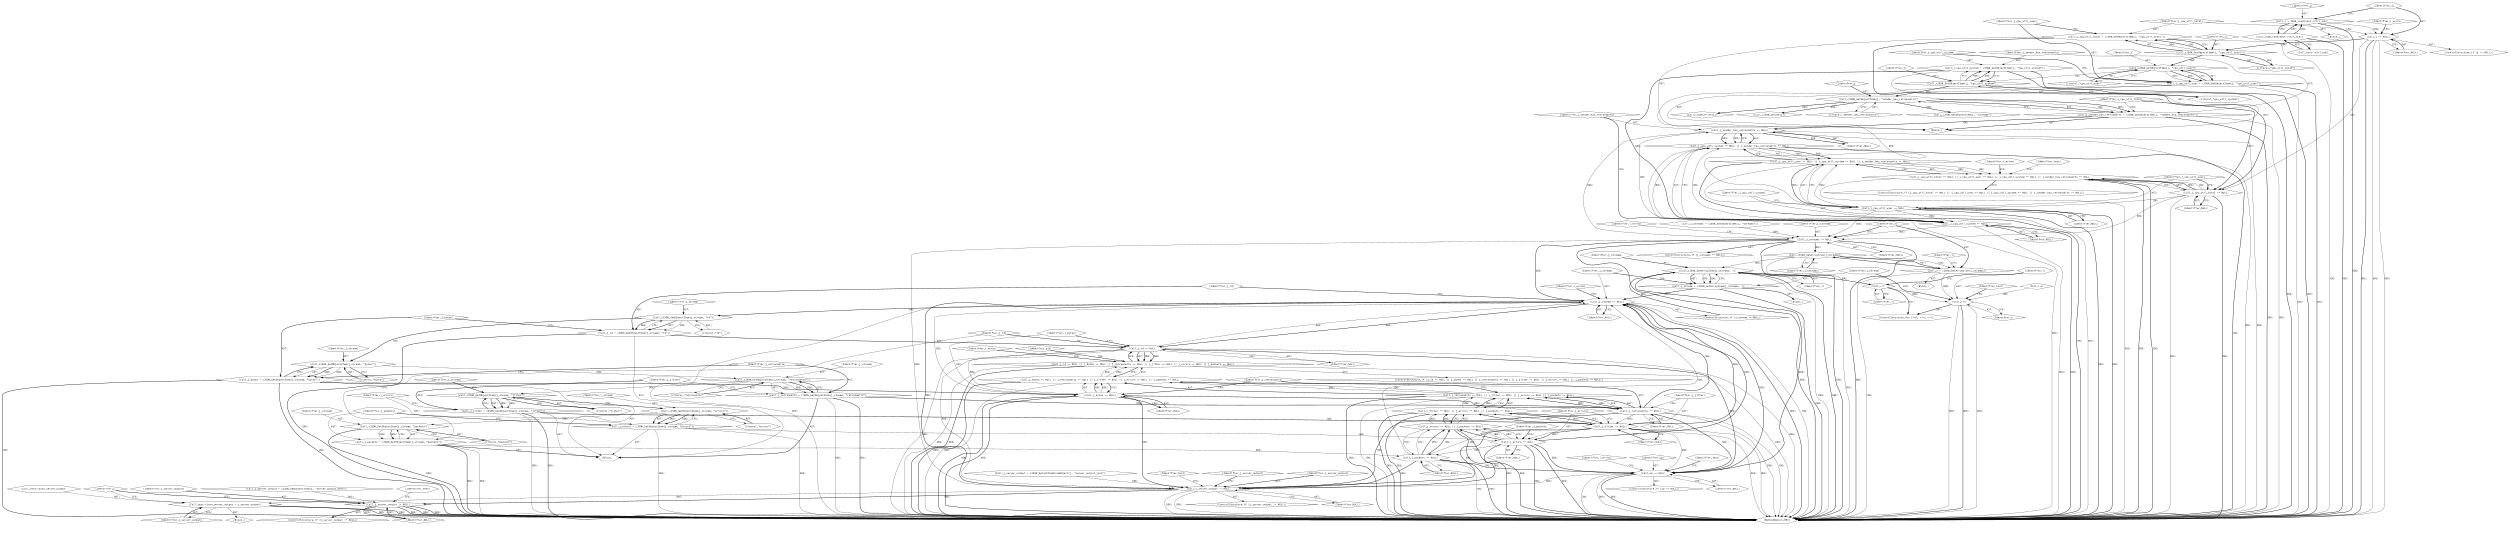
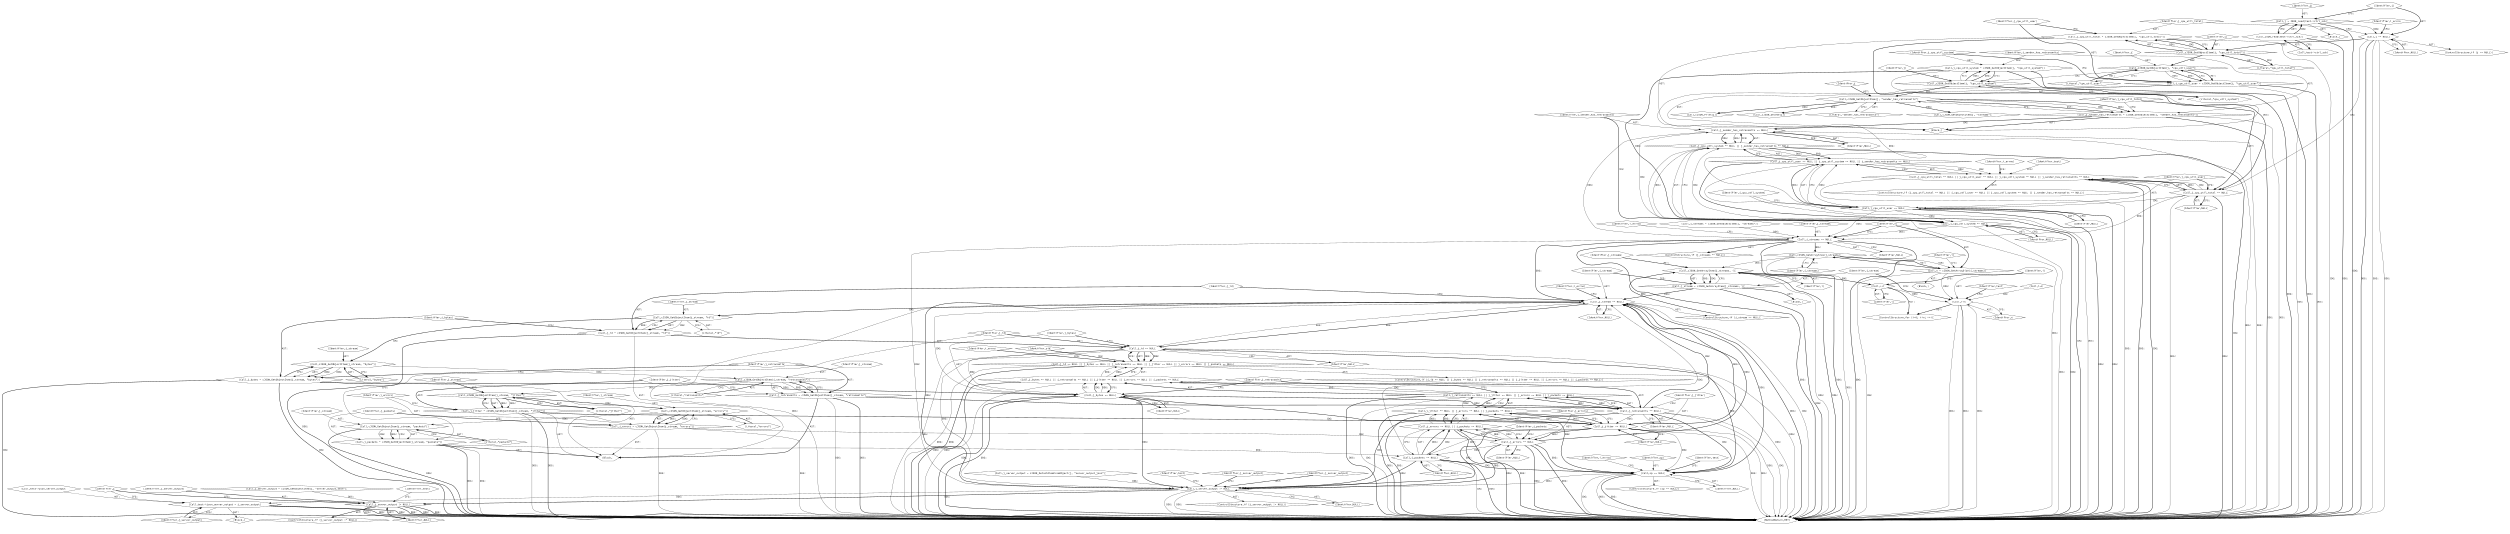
(1802, 335) -> (1352, 418)
